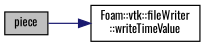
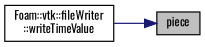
(63, 23) -> (129, 23)
